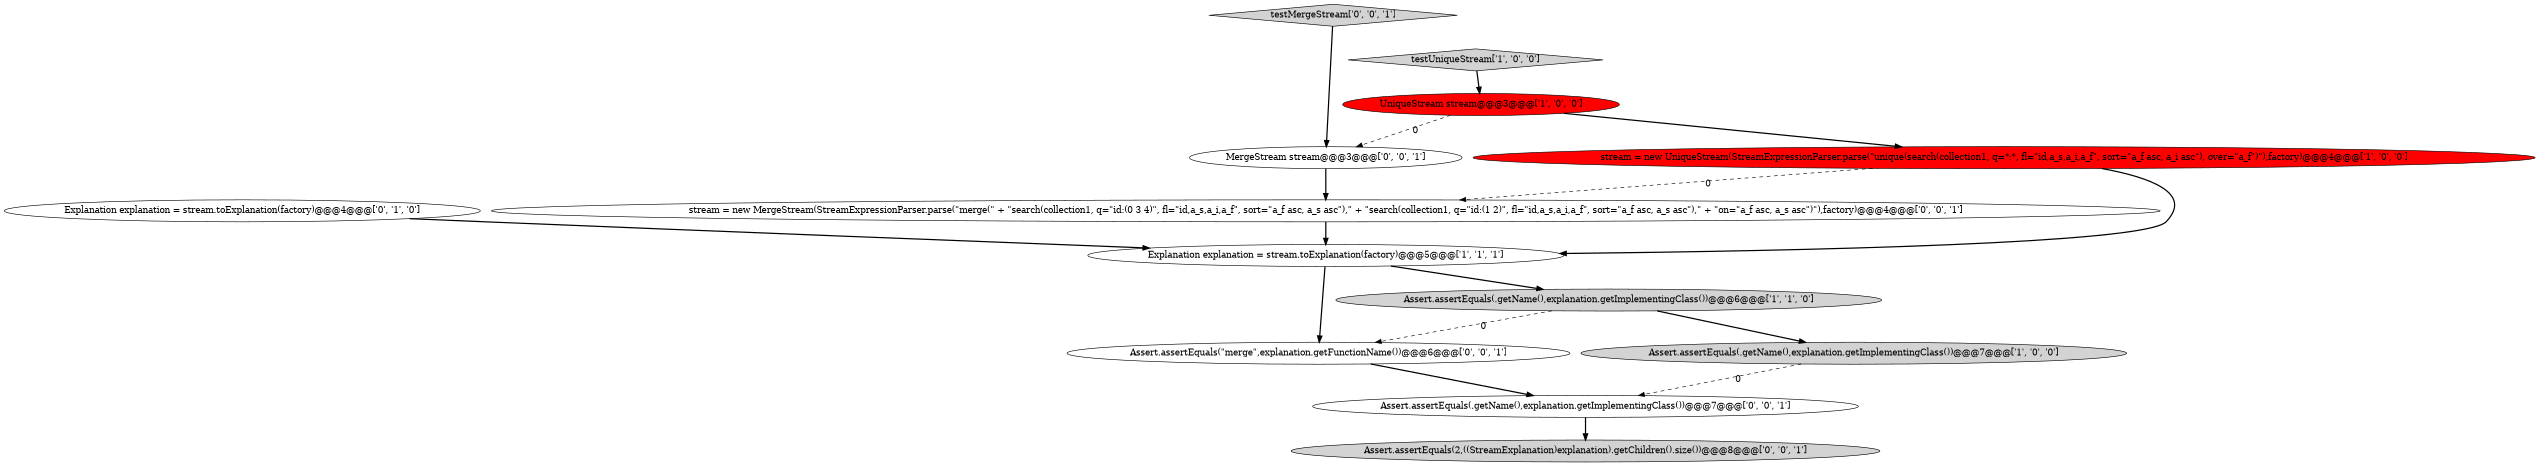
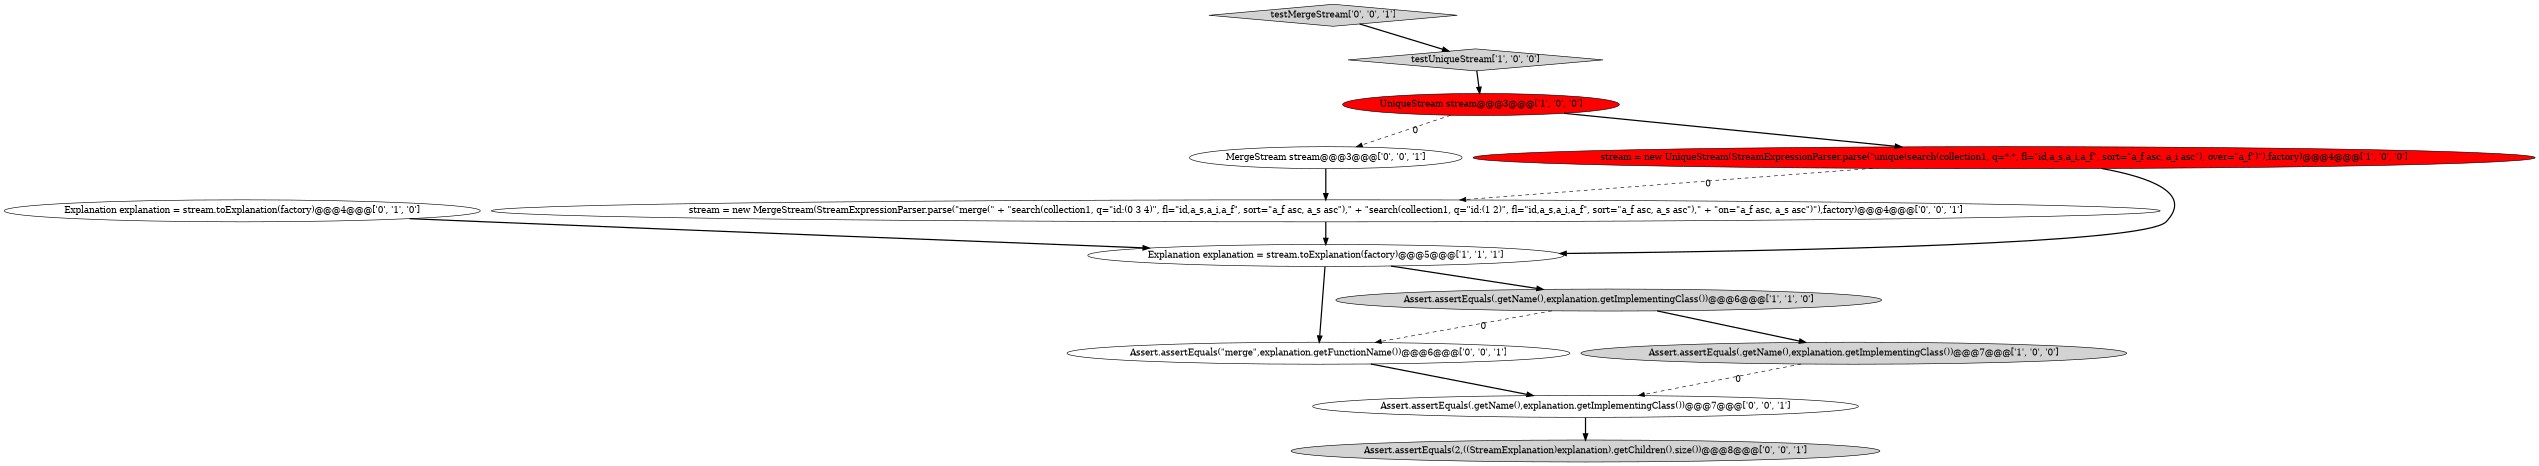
(1330, 83) -> (1401, 37)
